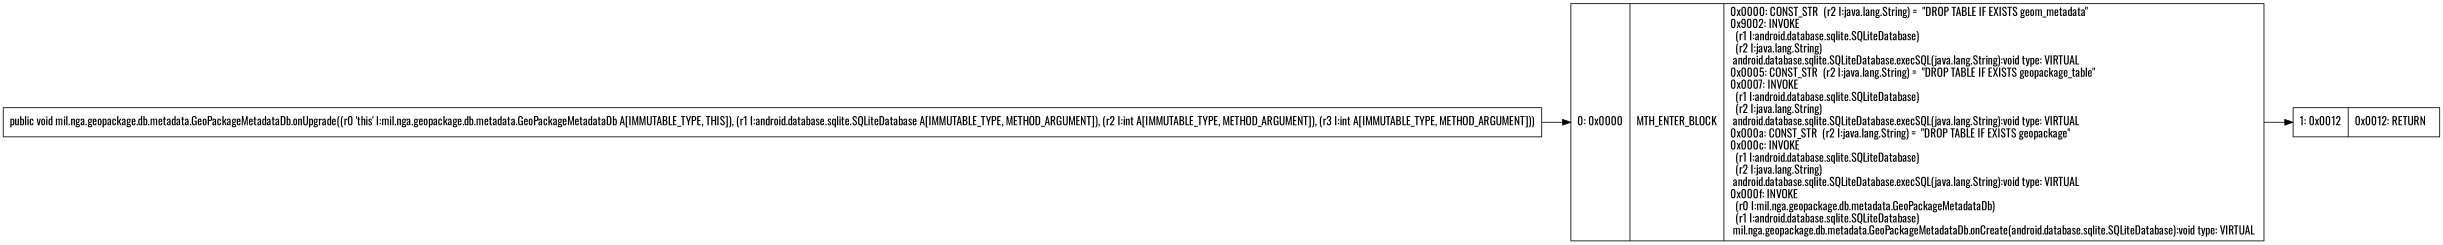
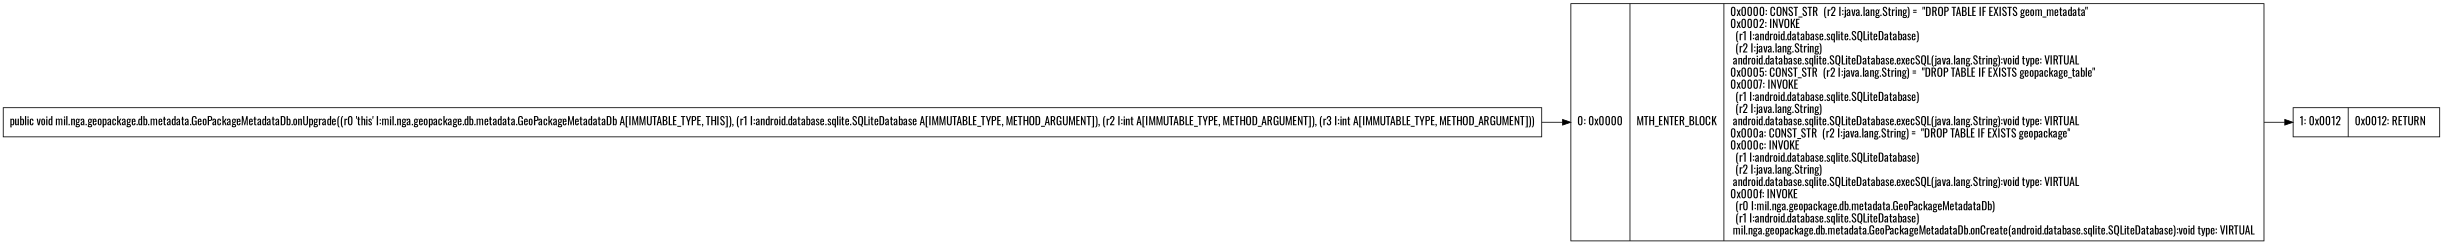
(1768, 25) -> (1768, 25)
